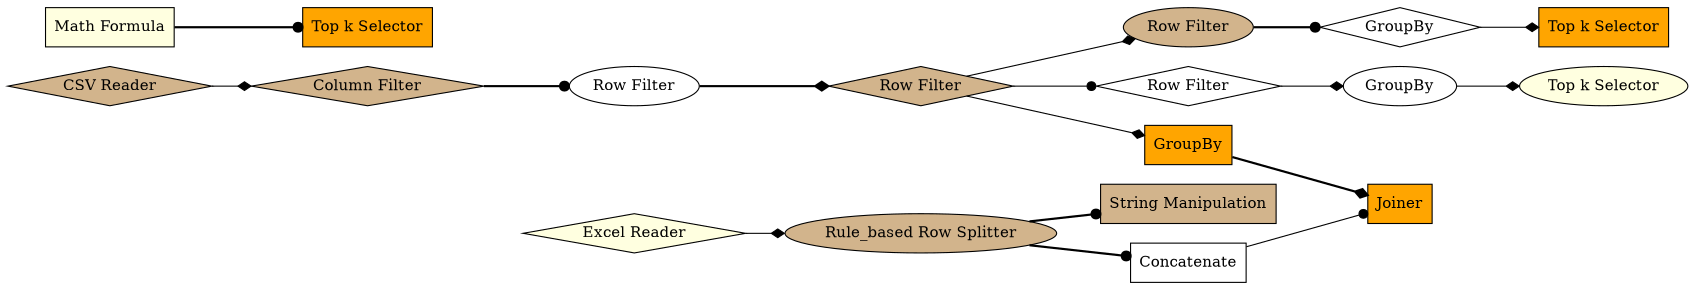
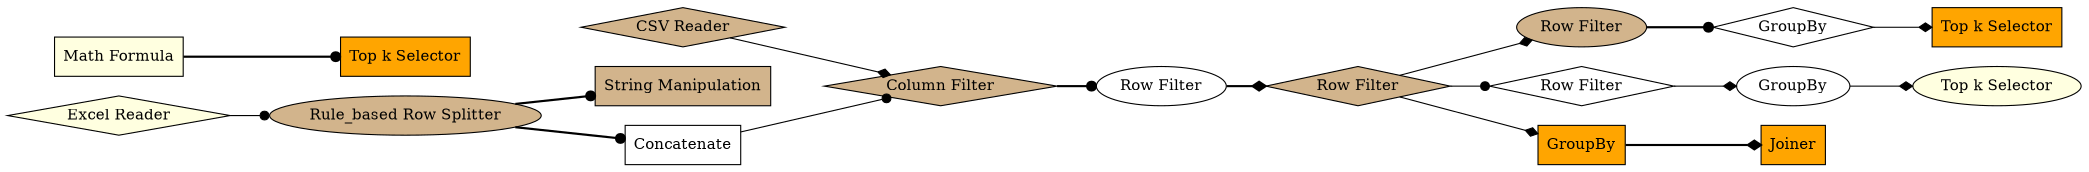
(1303, 231) -> (811, 116)
(758, 233) -> (245, 116)
